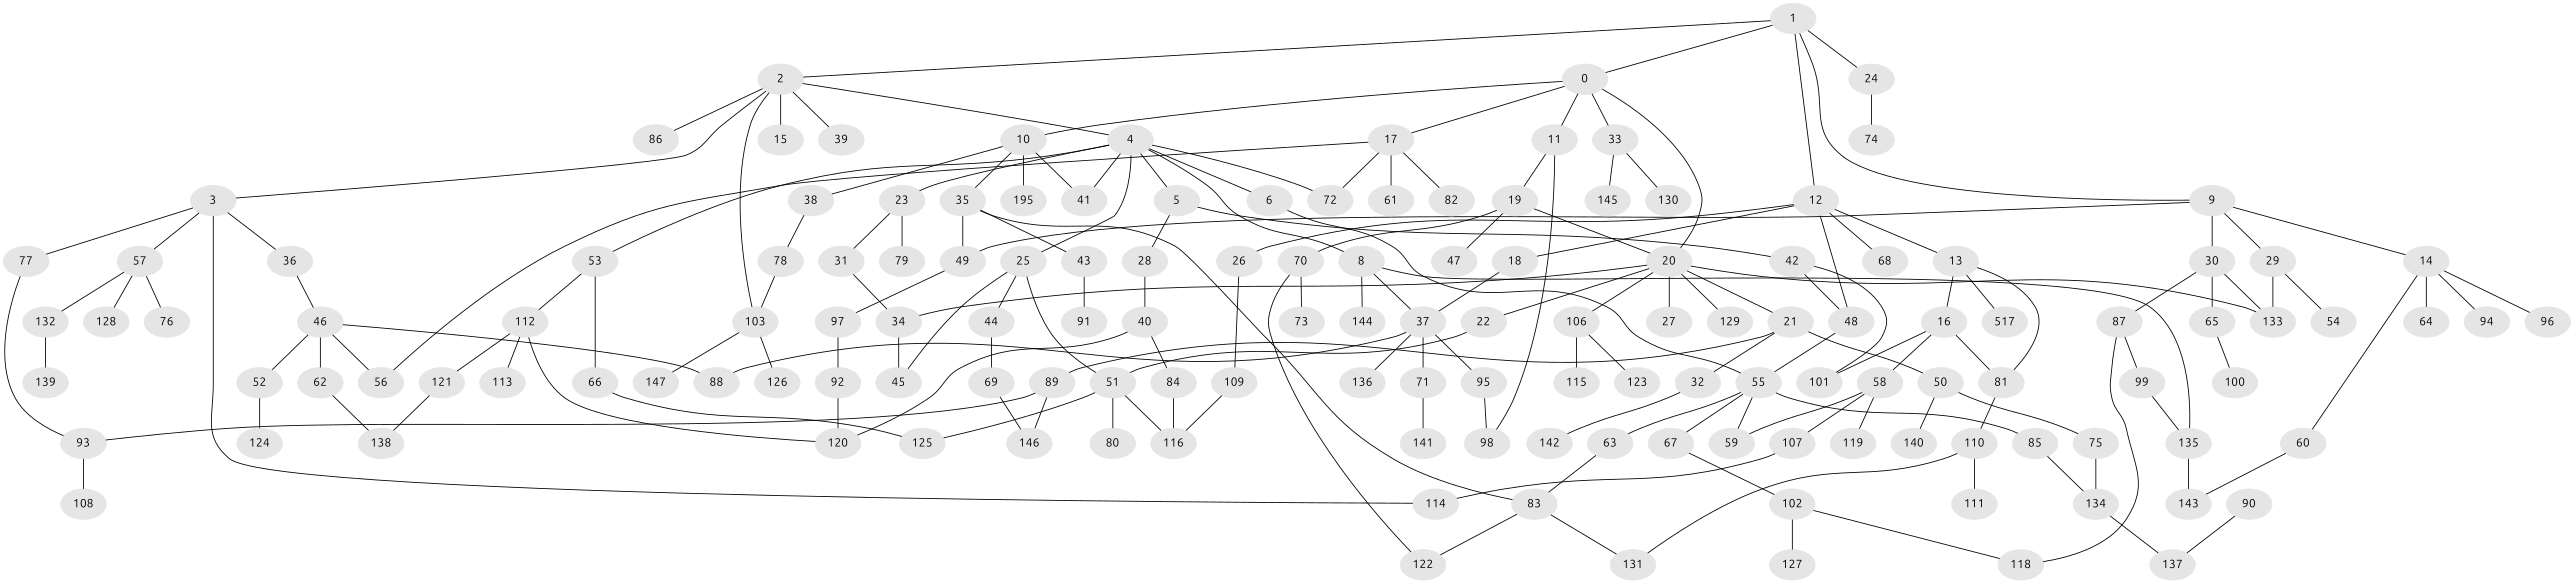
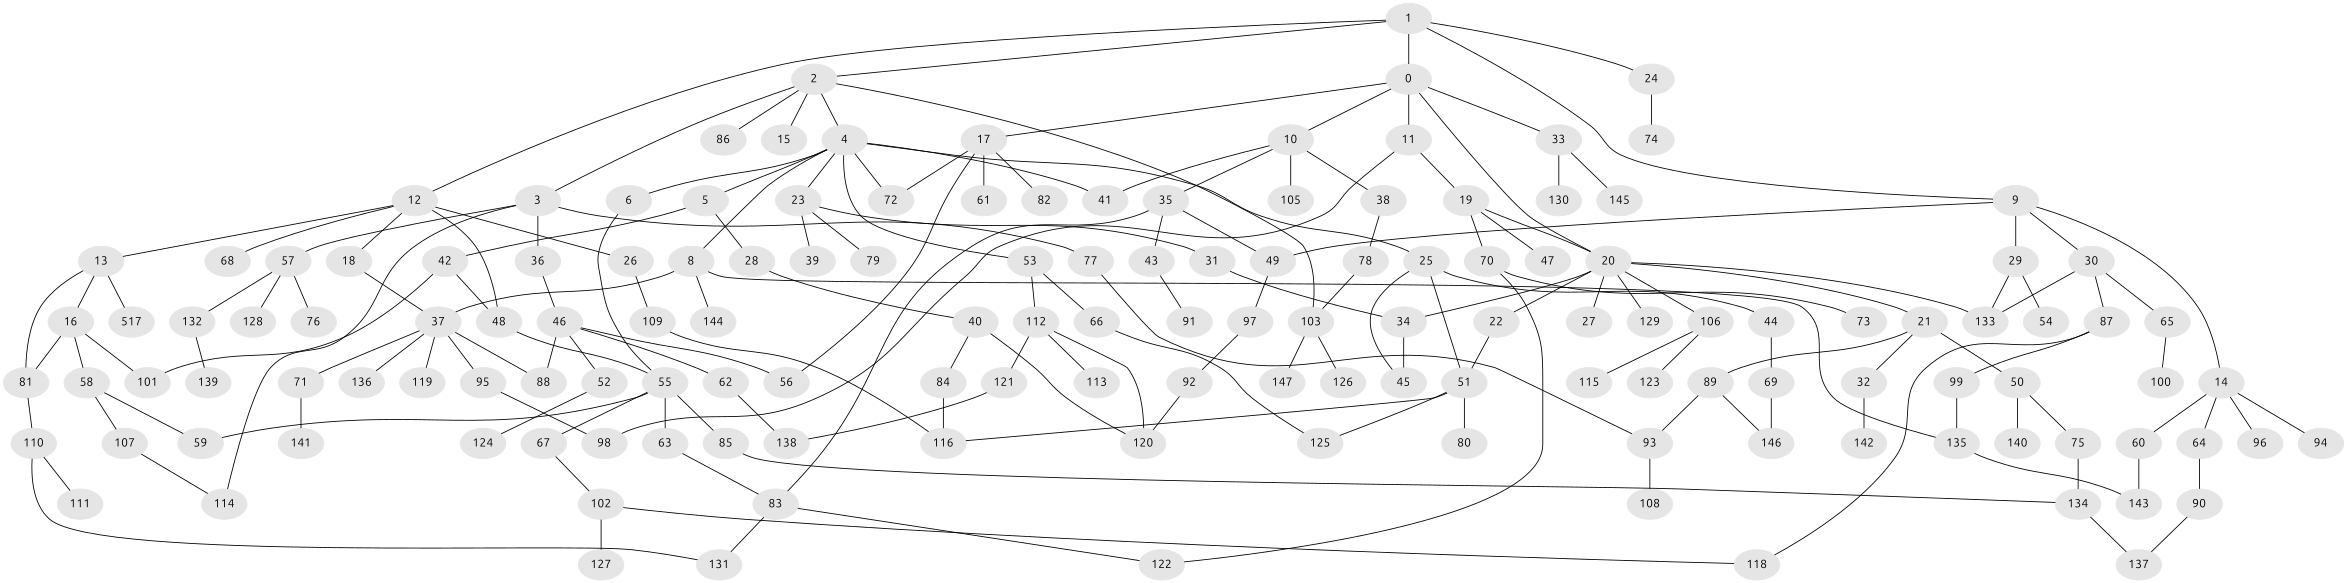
(811, 110) -> (806, 231)
(1023, 201) -> (1291, 201)
(1865, 417) -> (430, 352)
none -> (2200, 474)
